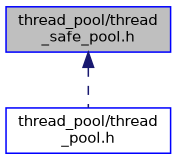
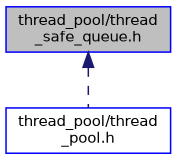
(88, 29) -> (88, 29)
